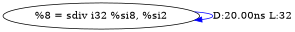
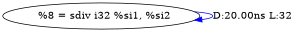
(101, 16) -> (101, 16)
